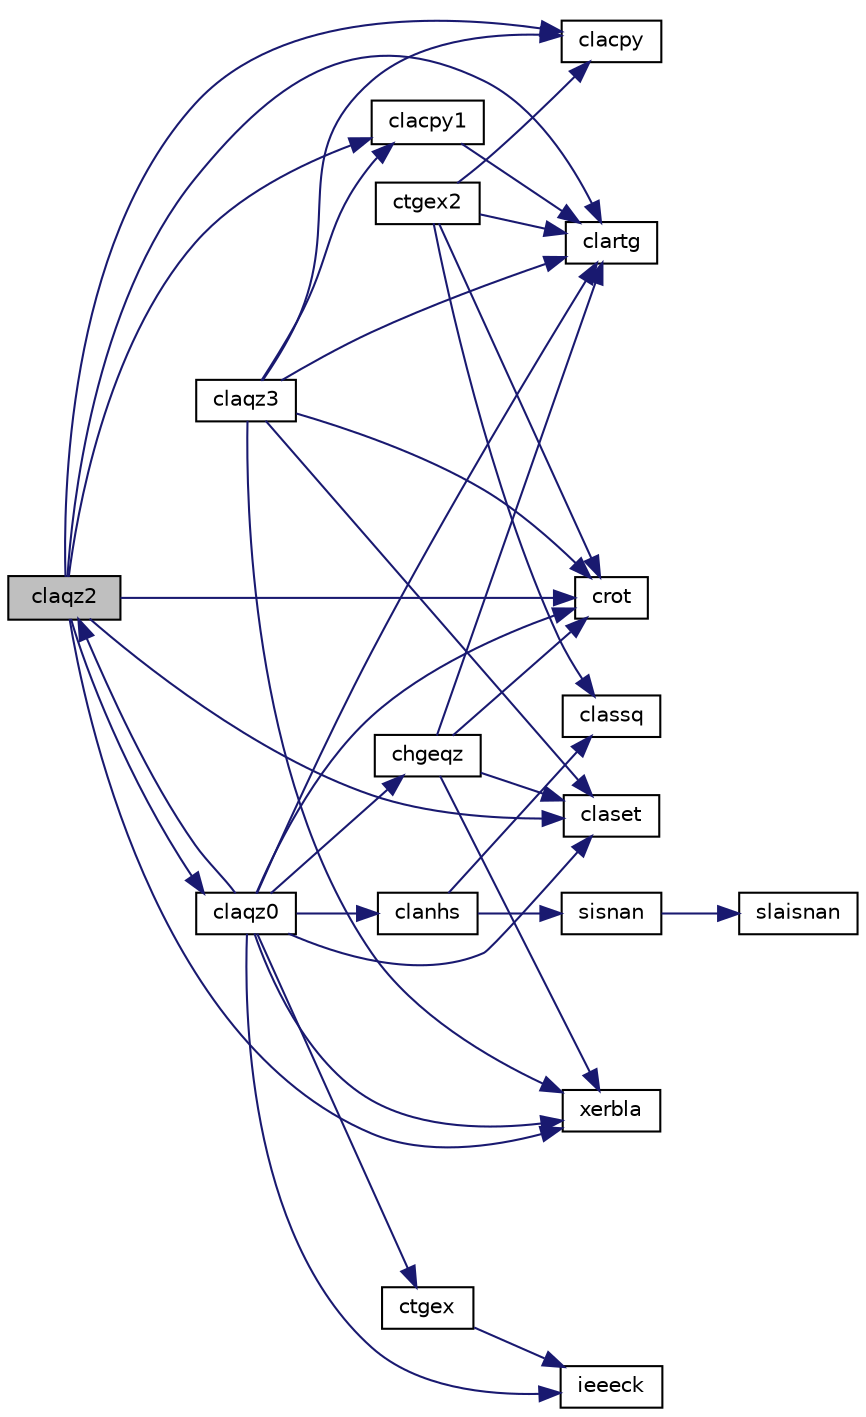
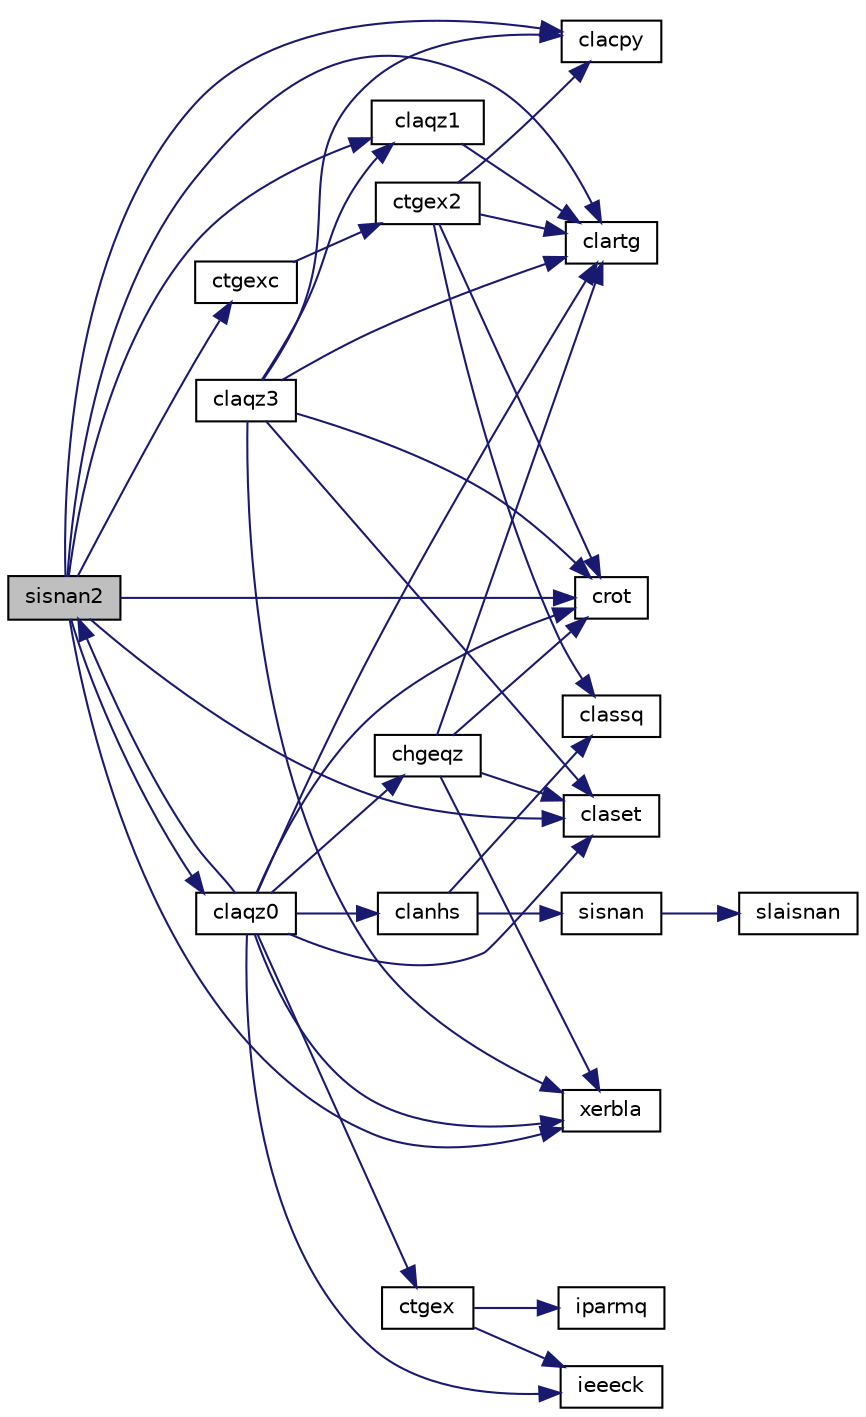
(428, 122) -> (428, 122)
none -> (246, 282)
(64, 598) -> (64, 598)
none -> (611, 1308)
